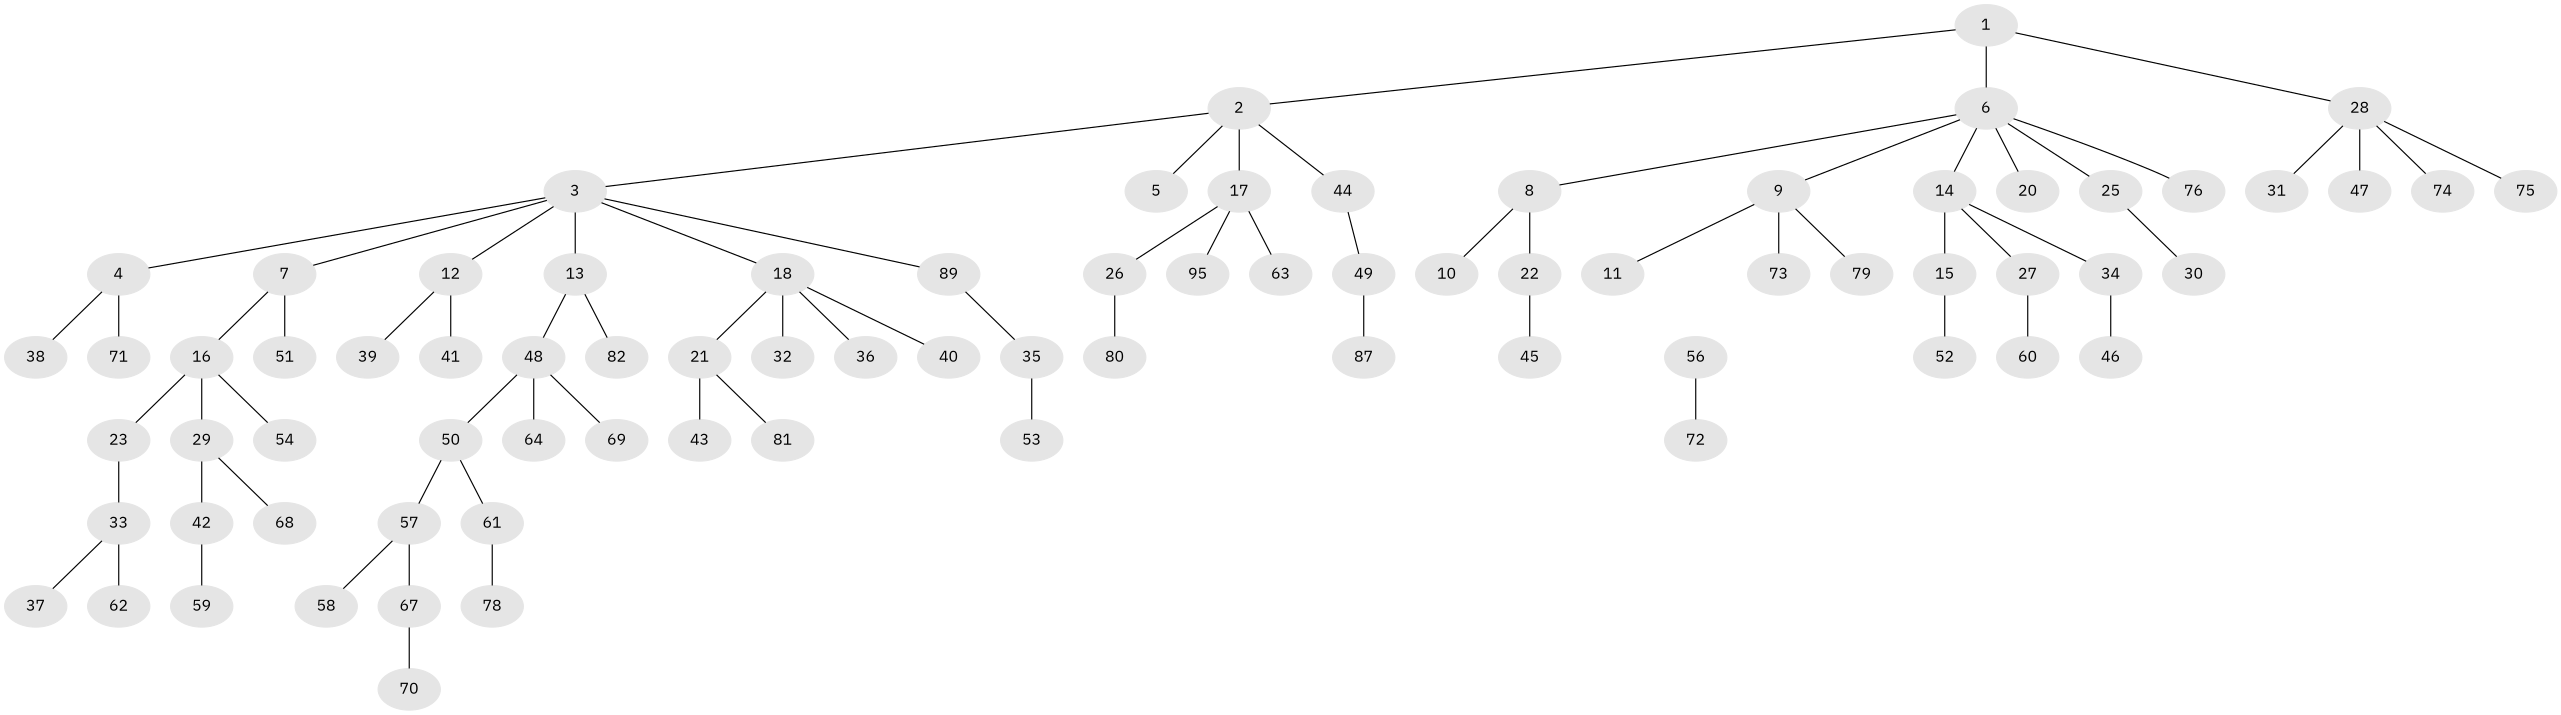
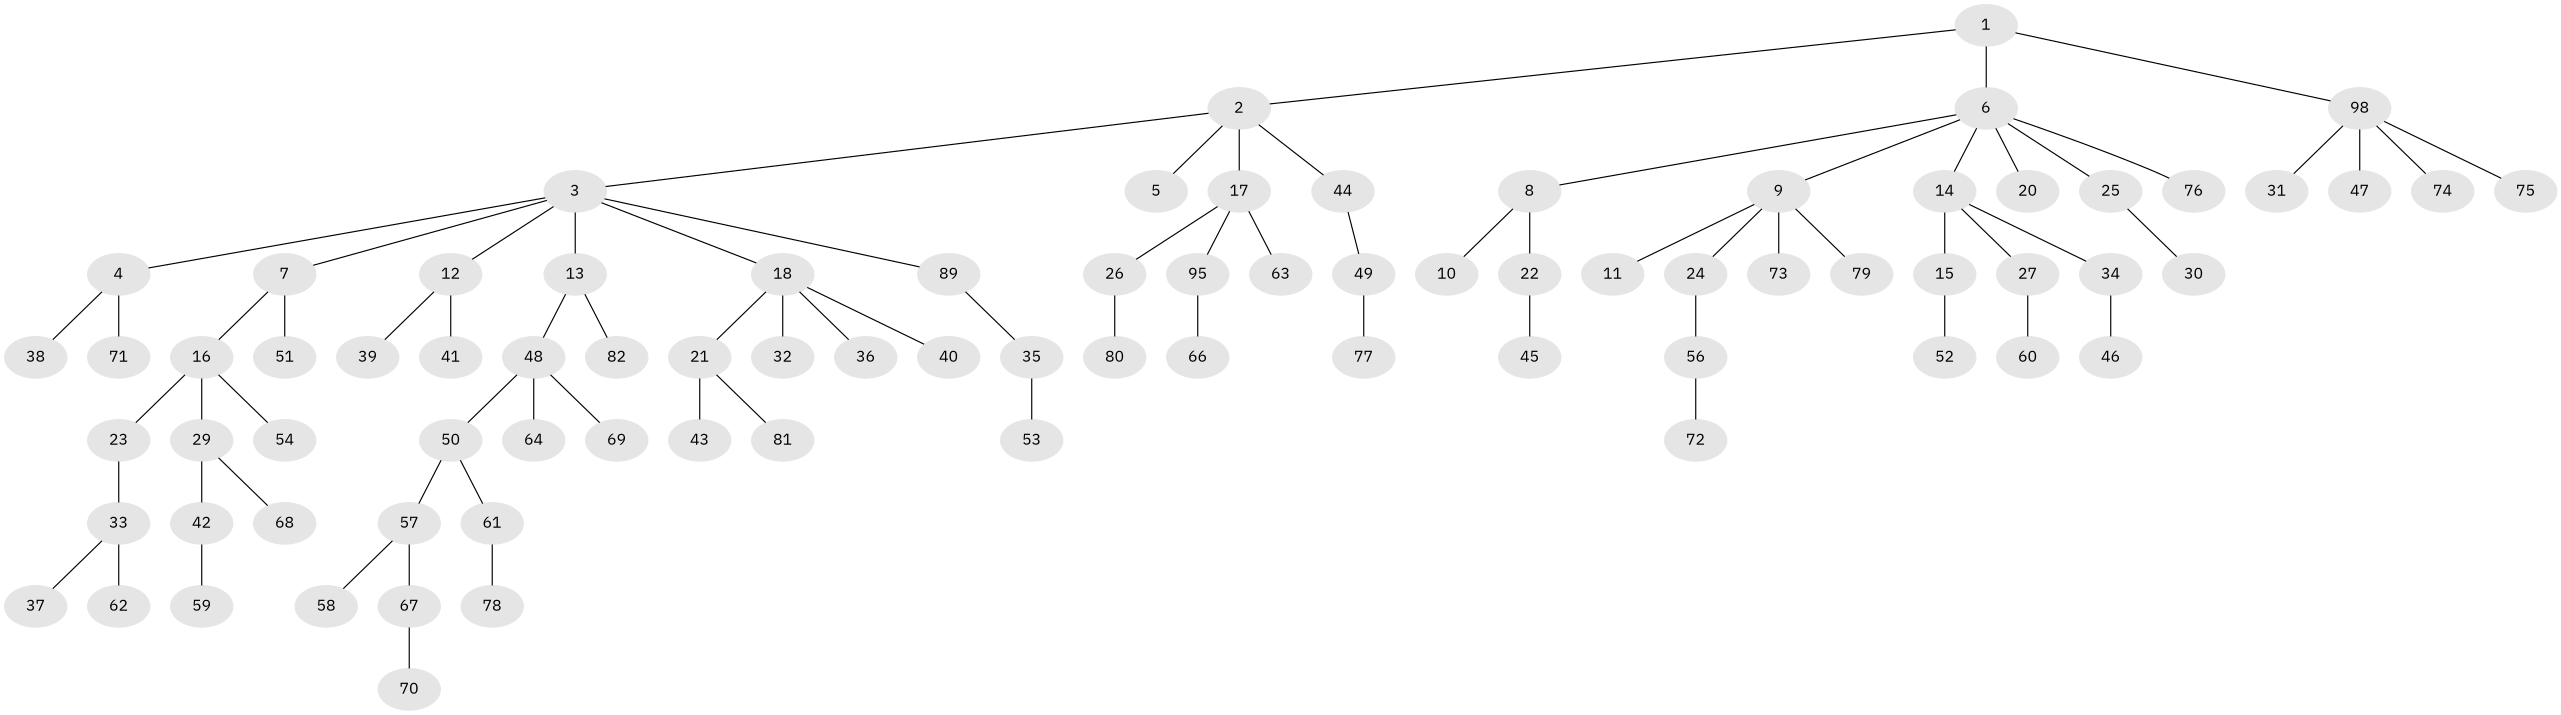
(2360, 108) -> (2360, 108)
none -> (1696, 274)
none -> (1198, 357)
(1364, 357) -> (1364, 357)
